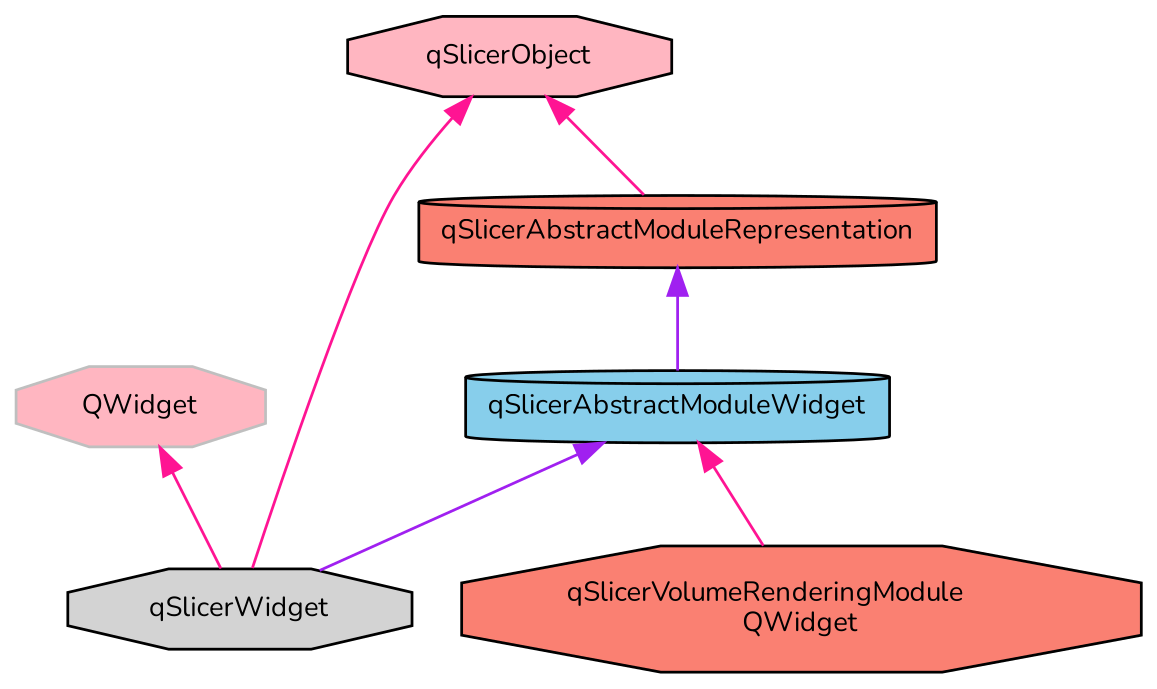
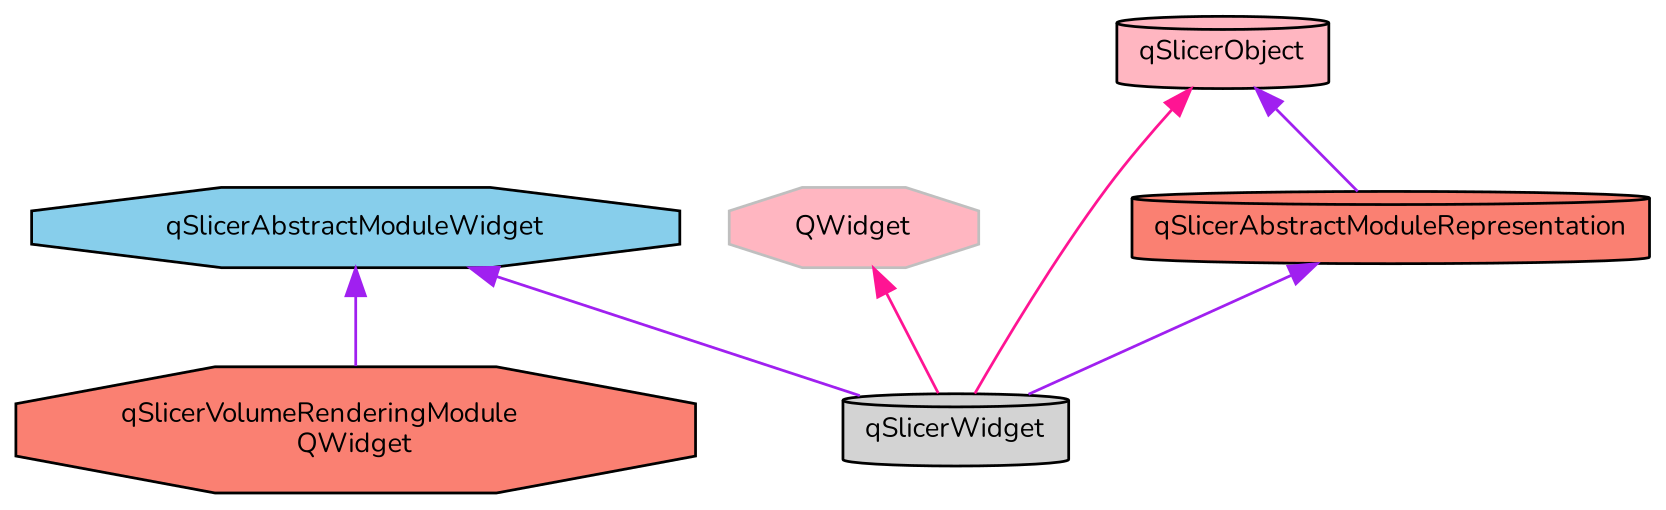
(510, 57) -> (1223, 52)
(605, 156) -> (1317, 150)
(678, 333) -> (1160, 335)
(678, 407) -> (356, 228)
(739, 506) -> (356, 331)
(240, 609) -> (956, 430)
